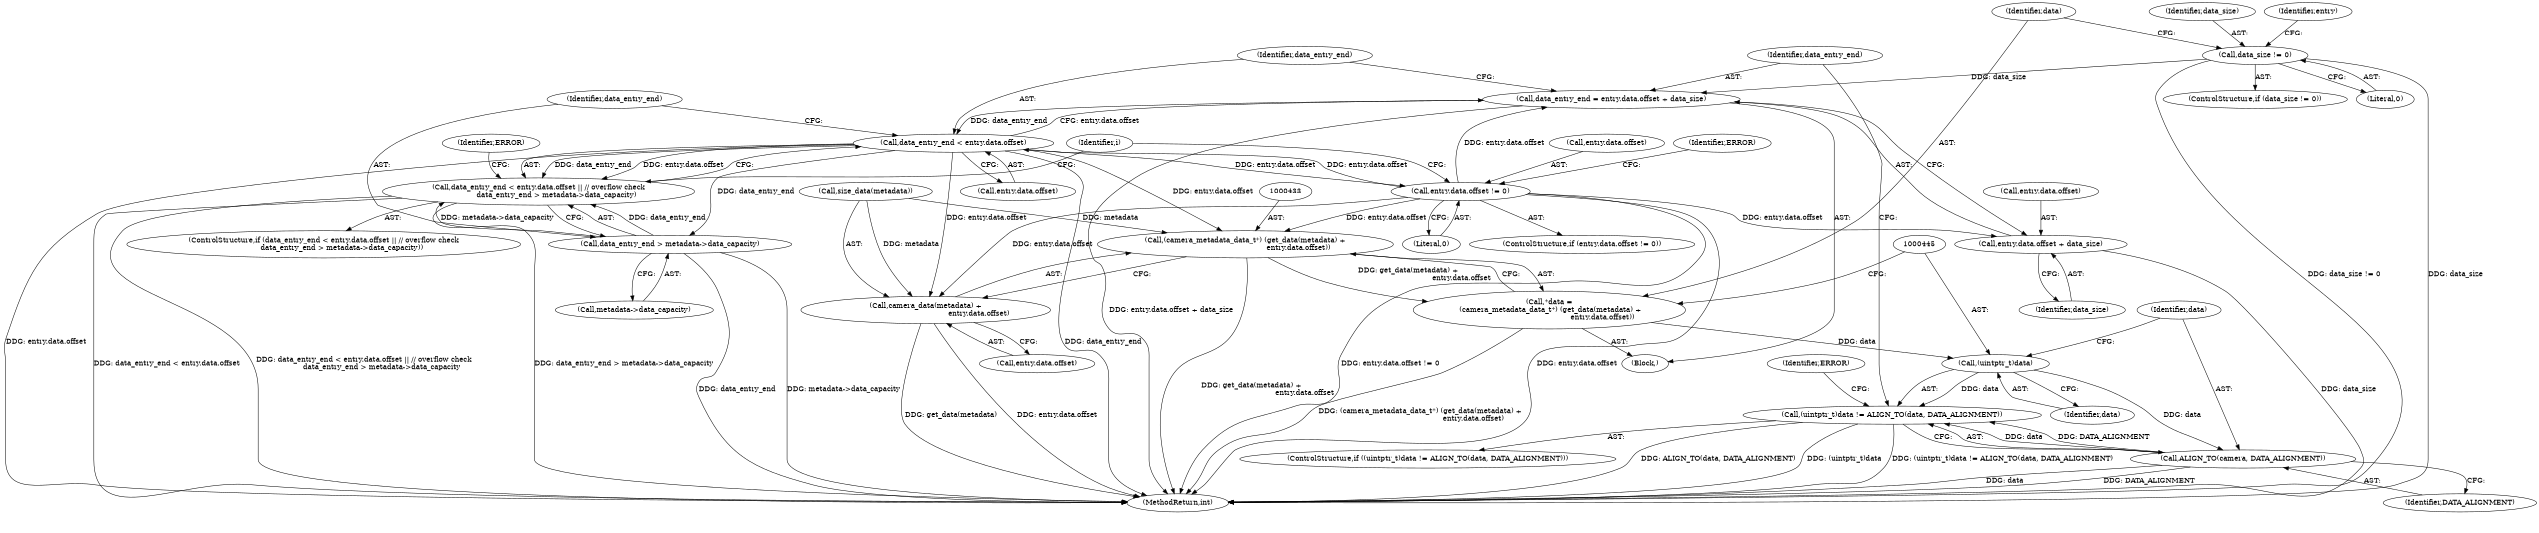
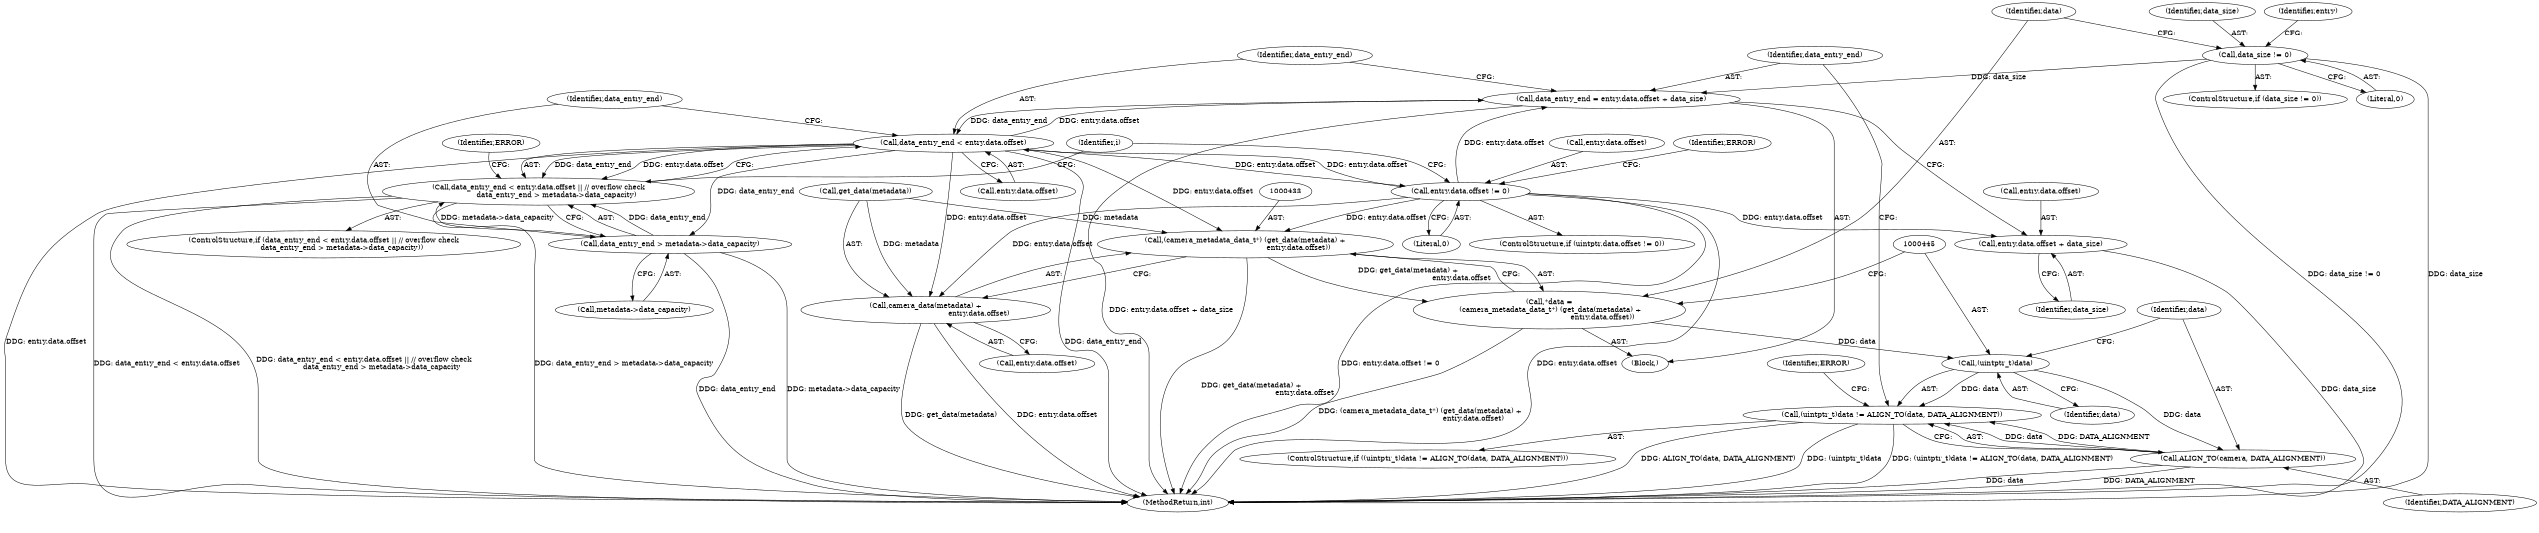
(1100, 121) -> (1100, 121)
(1886, 159) -> none
(866, 192) -> (866, 192)
(1582, 244) -> (1582, 244)
(2415, 466) -> none
